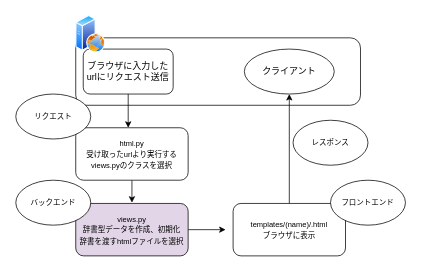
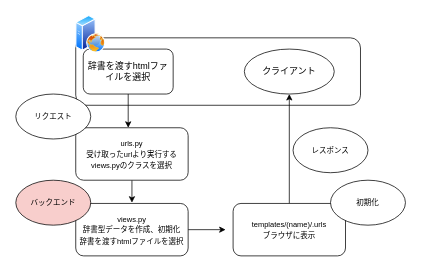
(128, 72) -> (128, 72)
(330, 143) -> (330, 150)
(132, 154) -> (132, 154)
(53, 203) -> (53, 203)
(368, 203) -> (368, 203)
(132, 230) -> (132, 230)
(289, 230) -> (289, 230)
